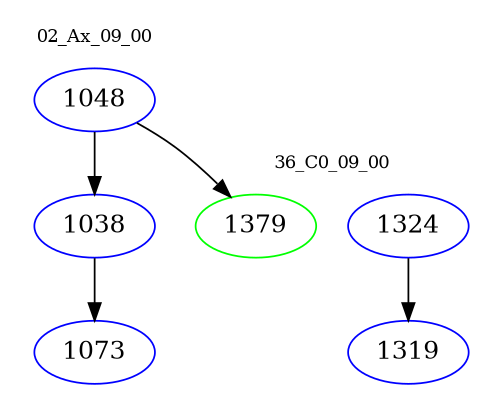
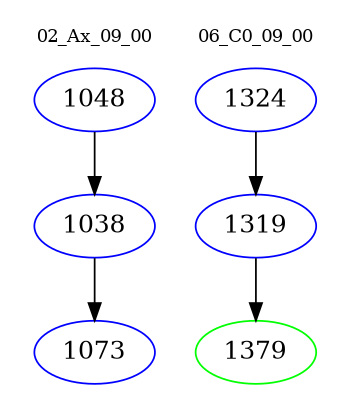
(193, 162) -> (256, 281)
(332, 164) -> (256, 38)
